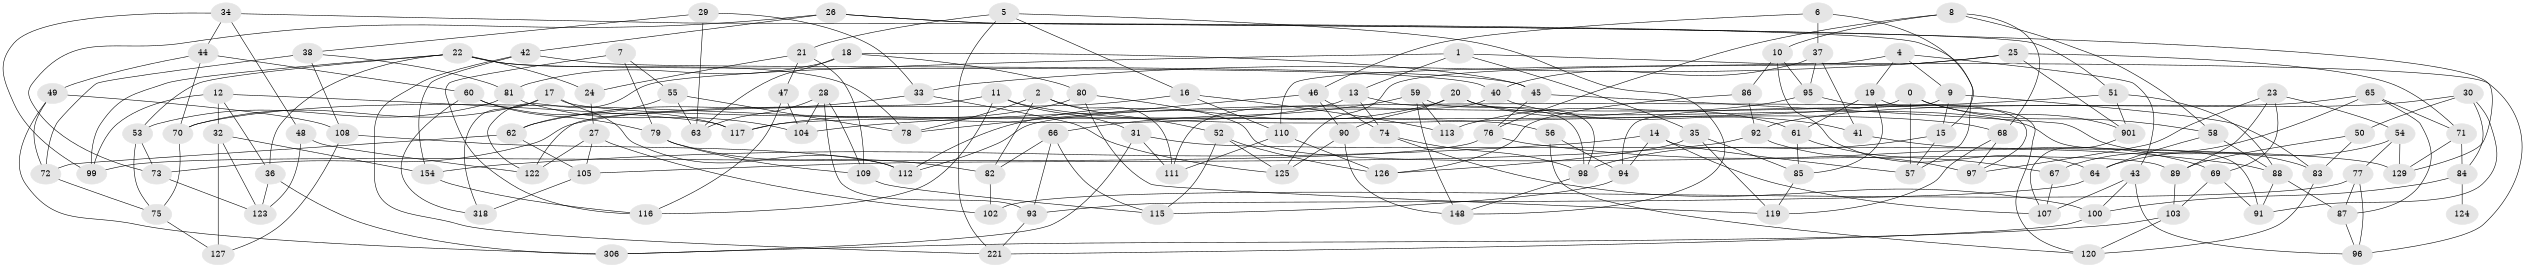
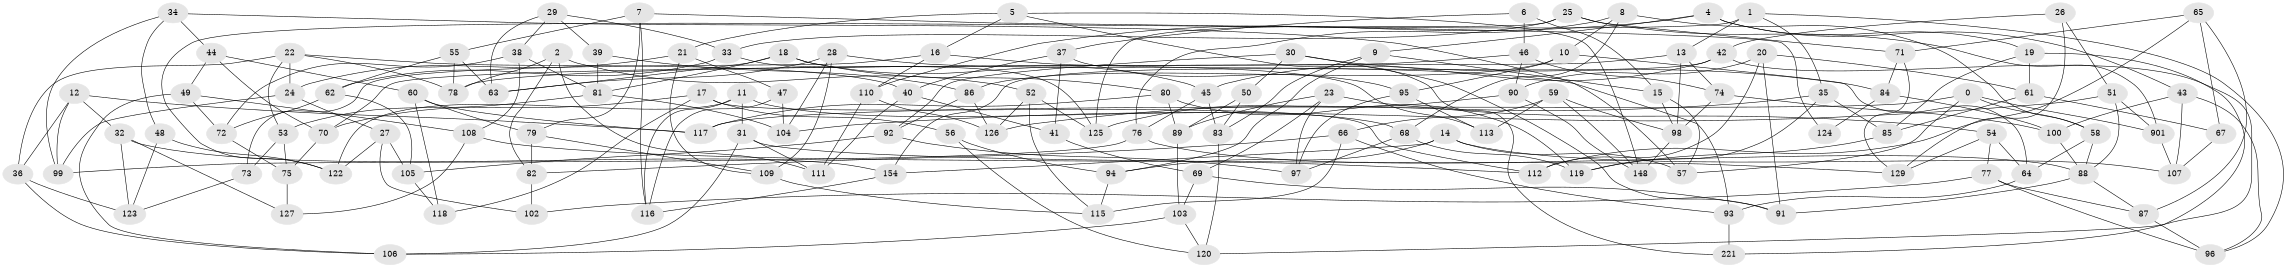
none -> (1264, 26)
(341, 27) -> none
none -> (598, 53)
(214, 76) -> (160, 111)
(481, 214) -> (440, 214)
(1547, 246) -> (2069, 154)
(612, 255) -> (390, 255)
